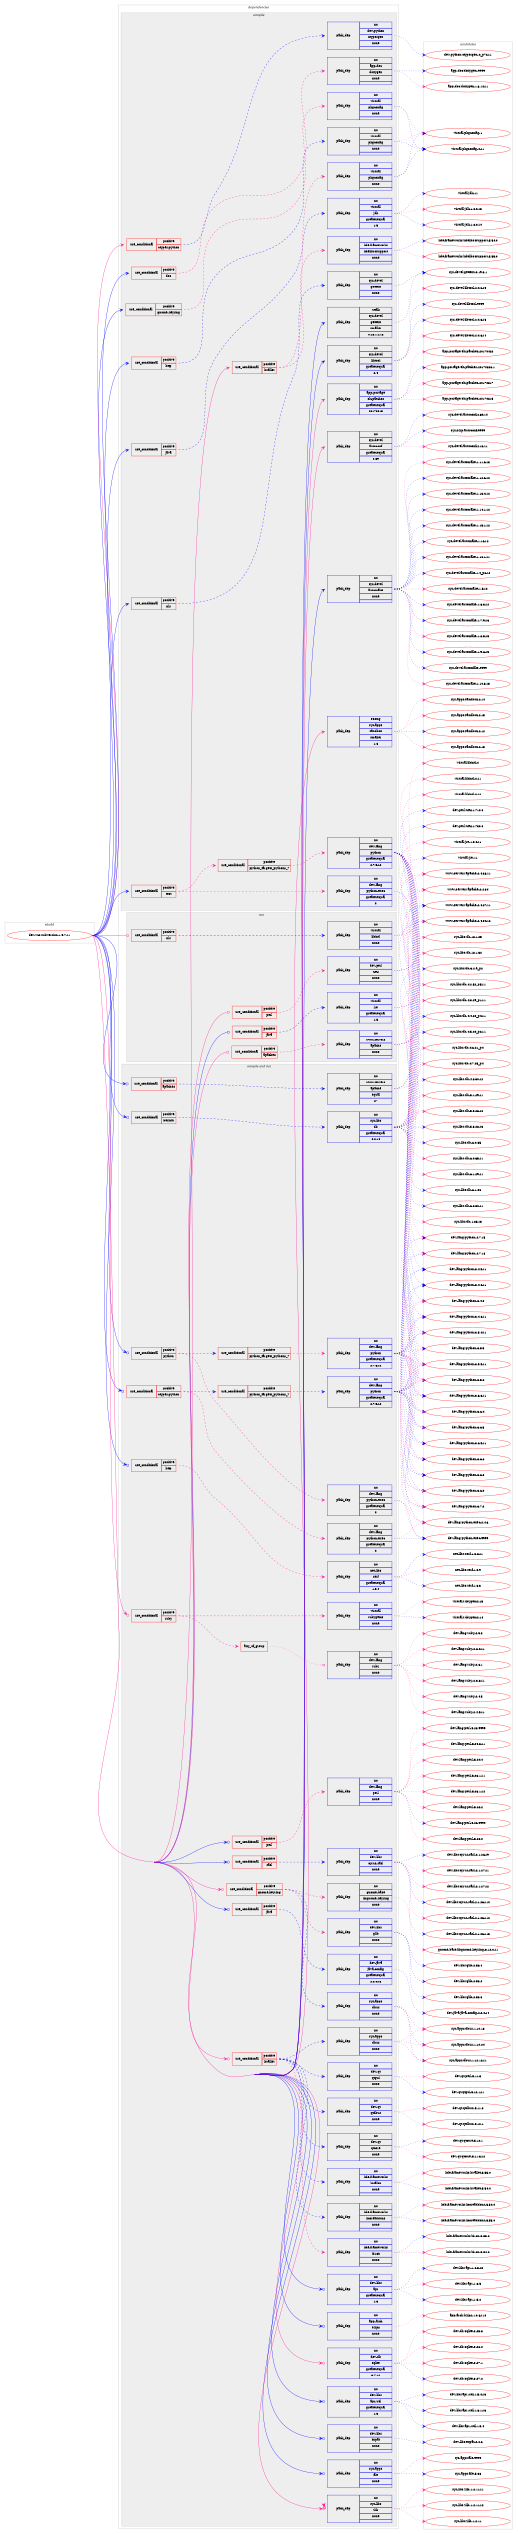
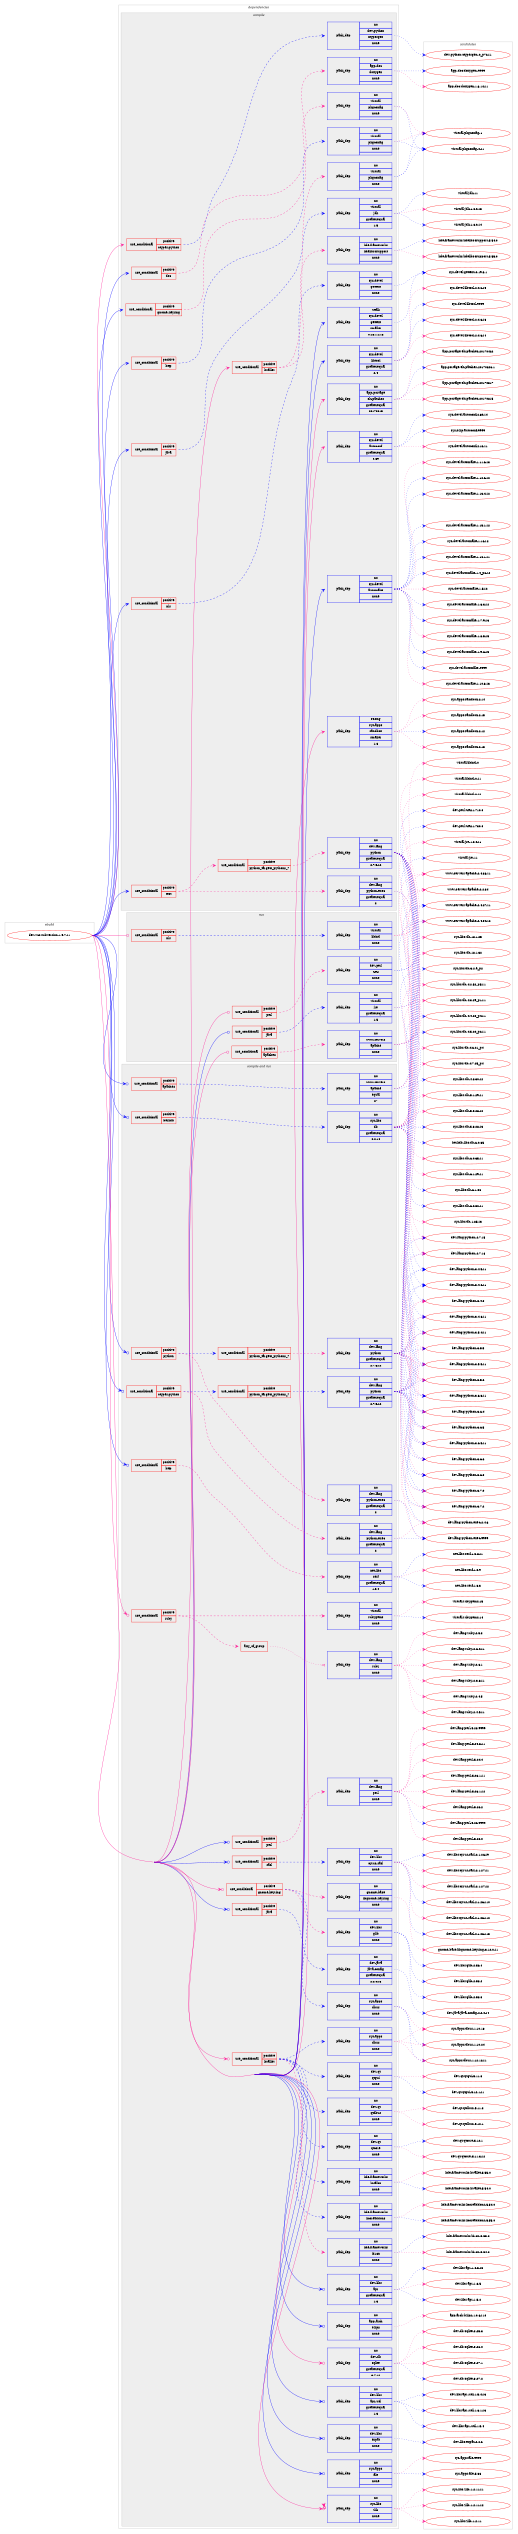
(468, 510) -> none
(468, 1143) -> (468, 1143)
(468, 1491) -> (468, 1491)
(468, 2077) -> (468, 2077)
